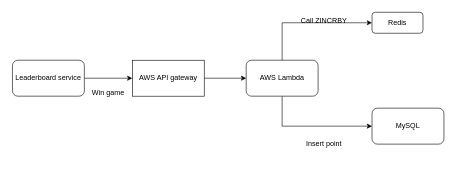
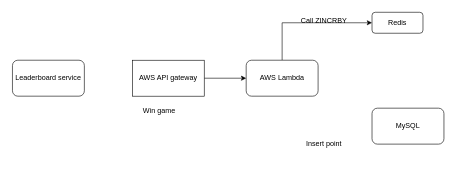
(126, 78) -> none
(108, 93) -> (159, 111)
(366, 126) -> none
